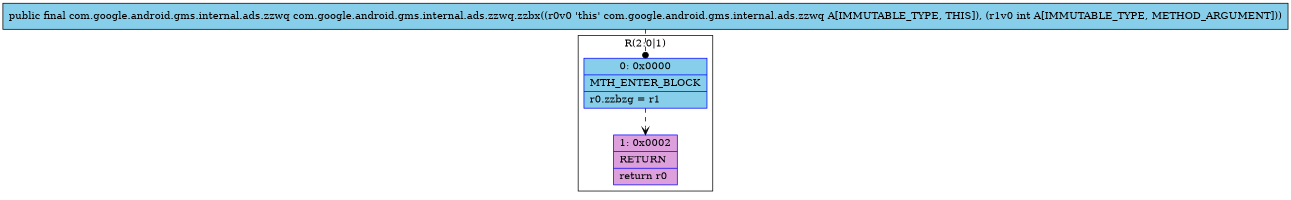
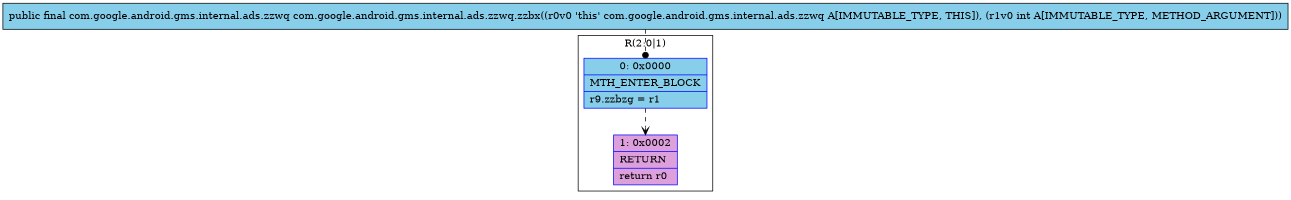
(625, 99) -> (625, 99)
